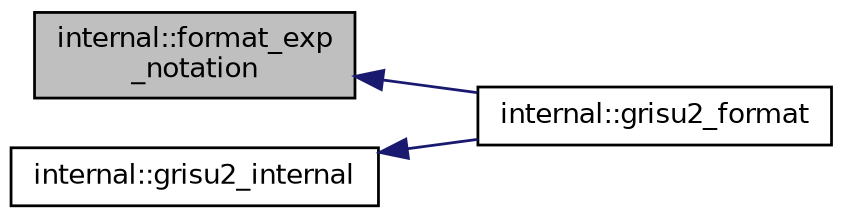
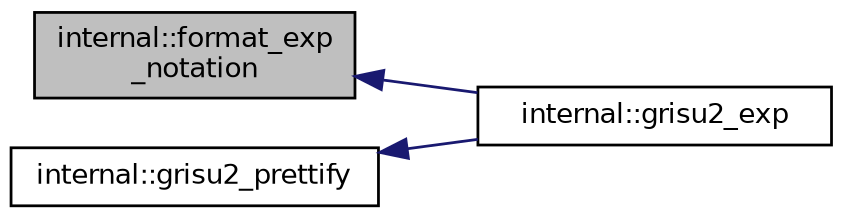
(655, 116) -> (655, 116)
(195, 177) -> (195, 177)
